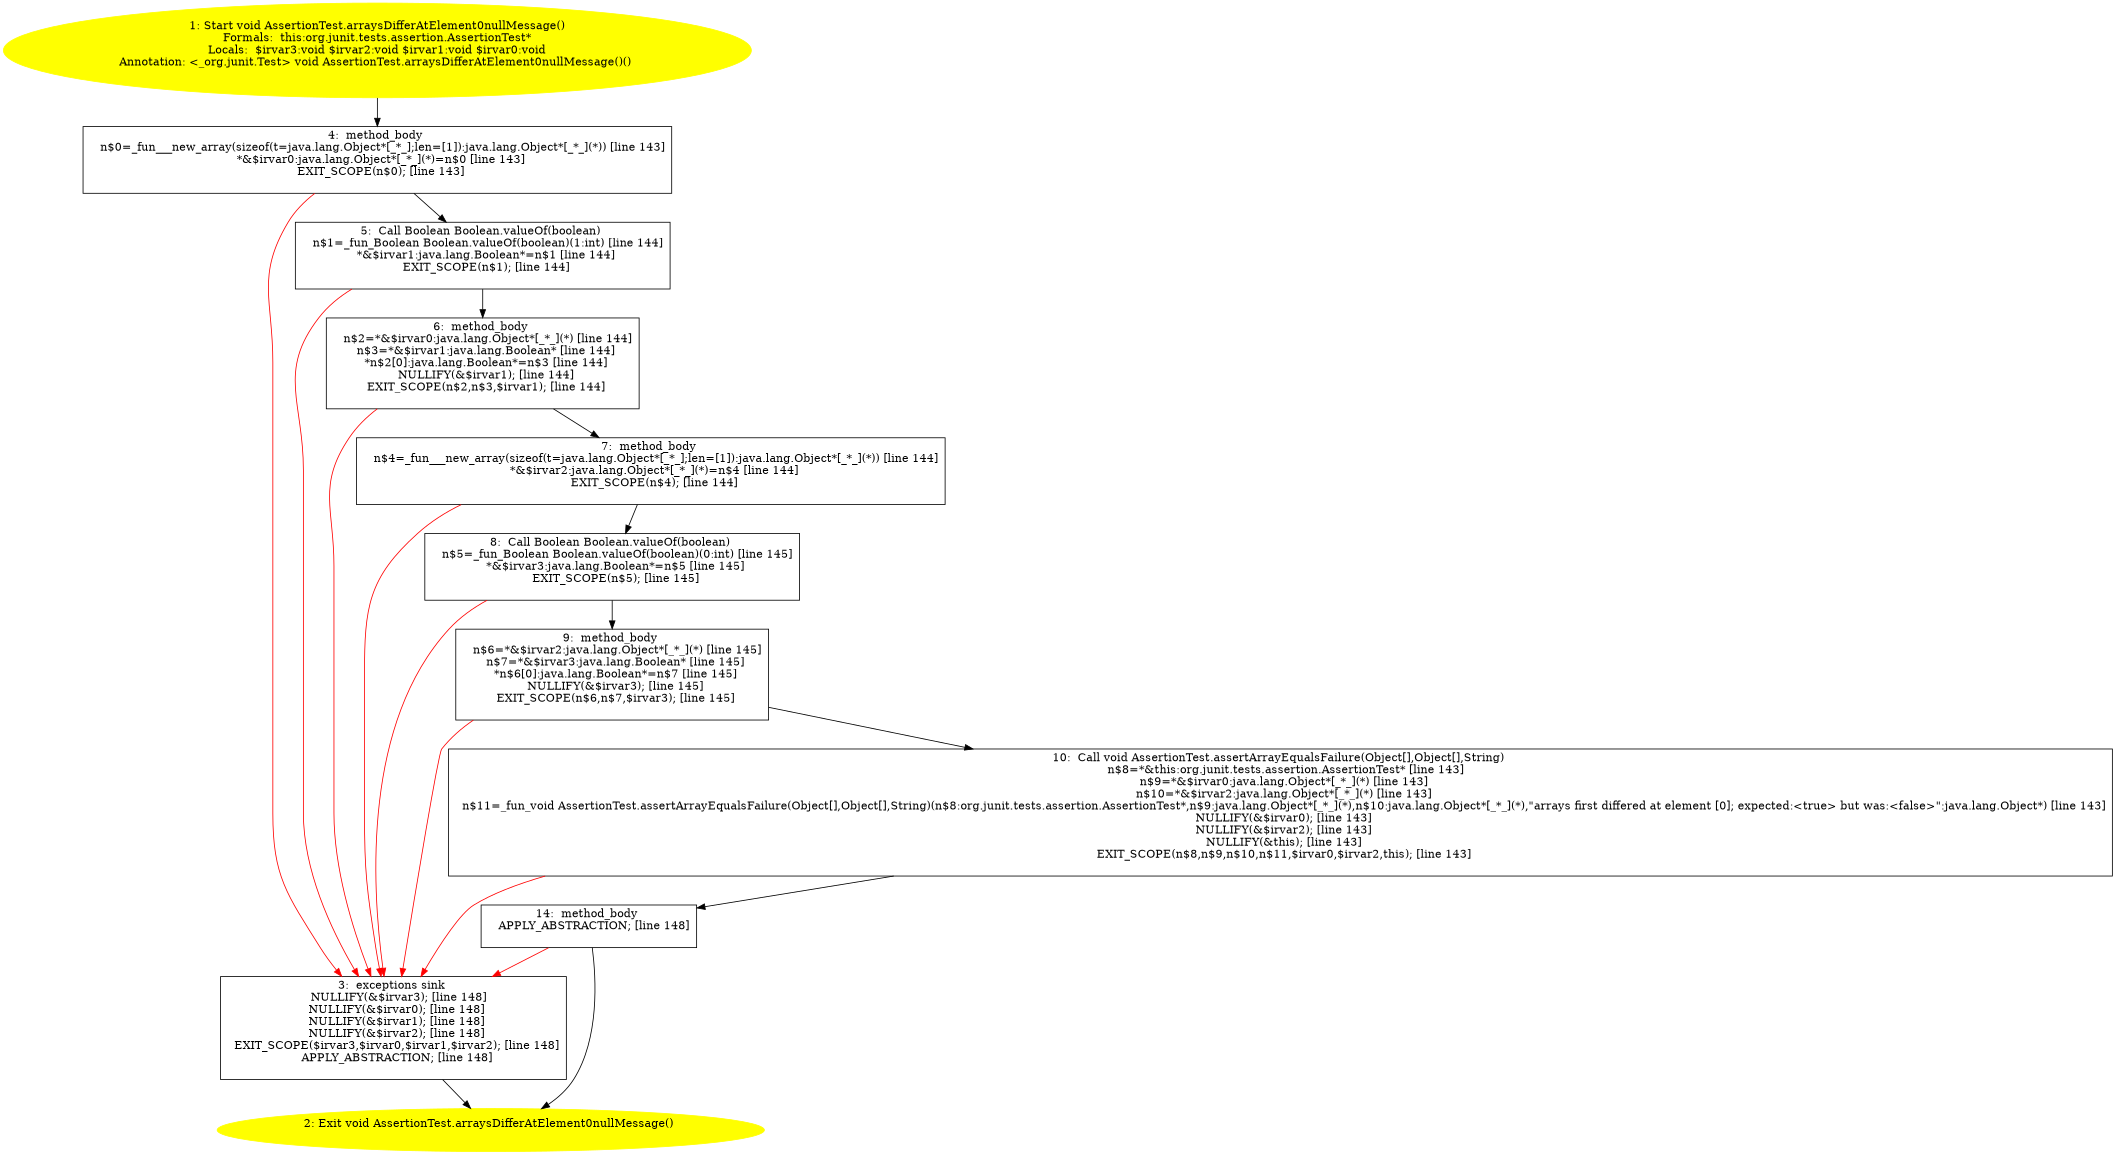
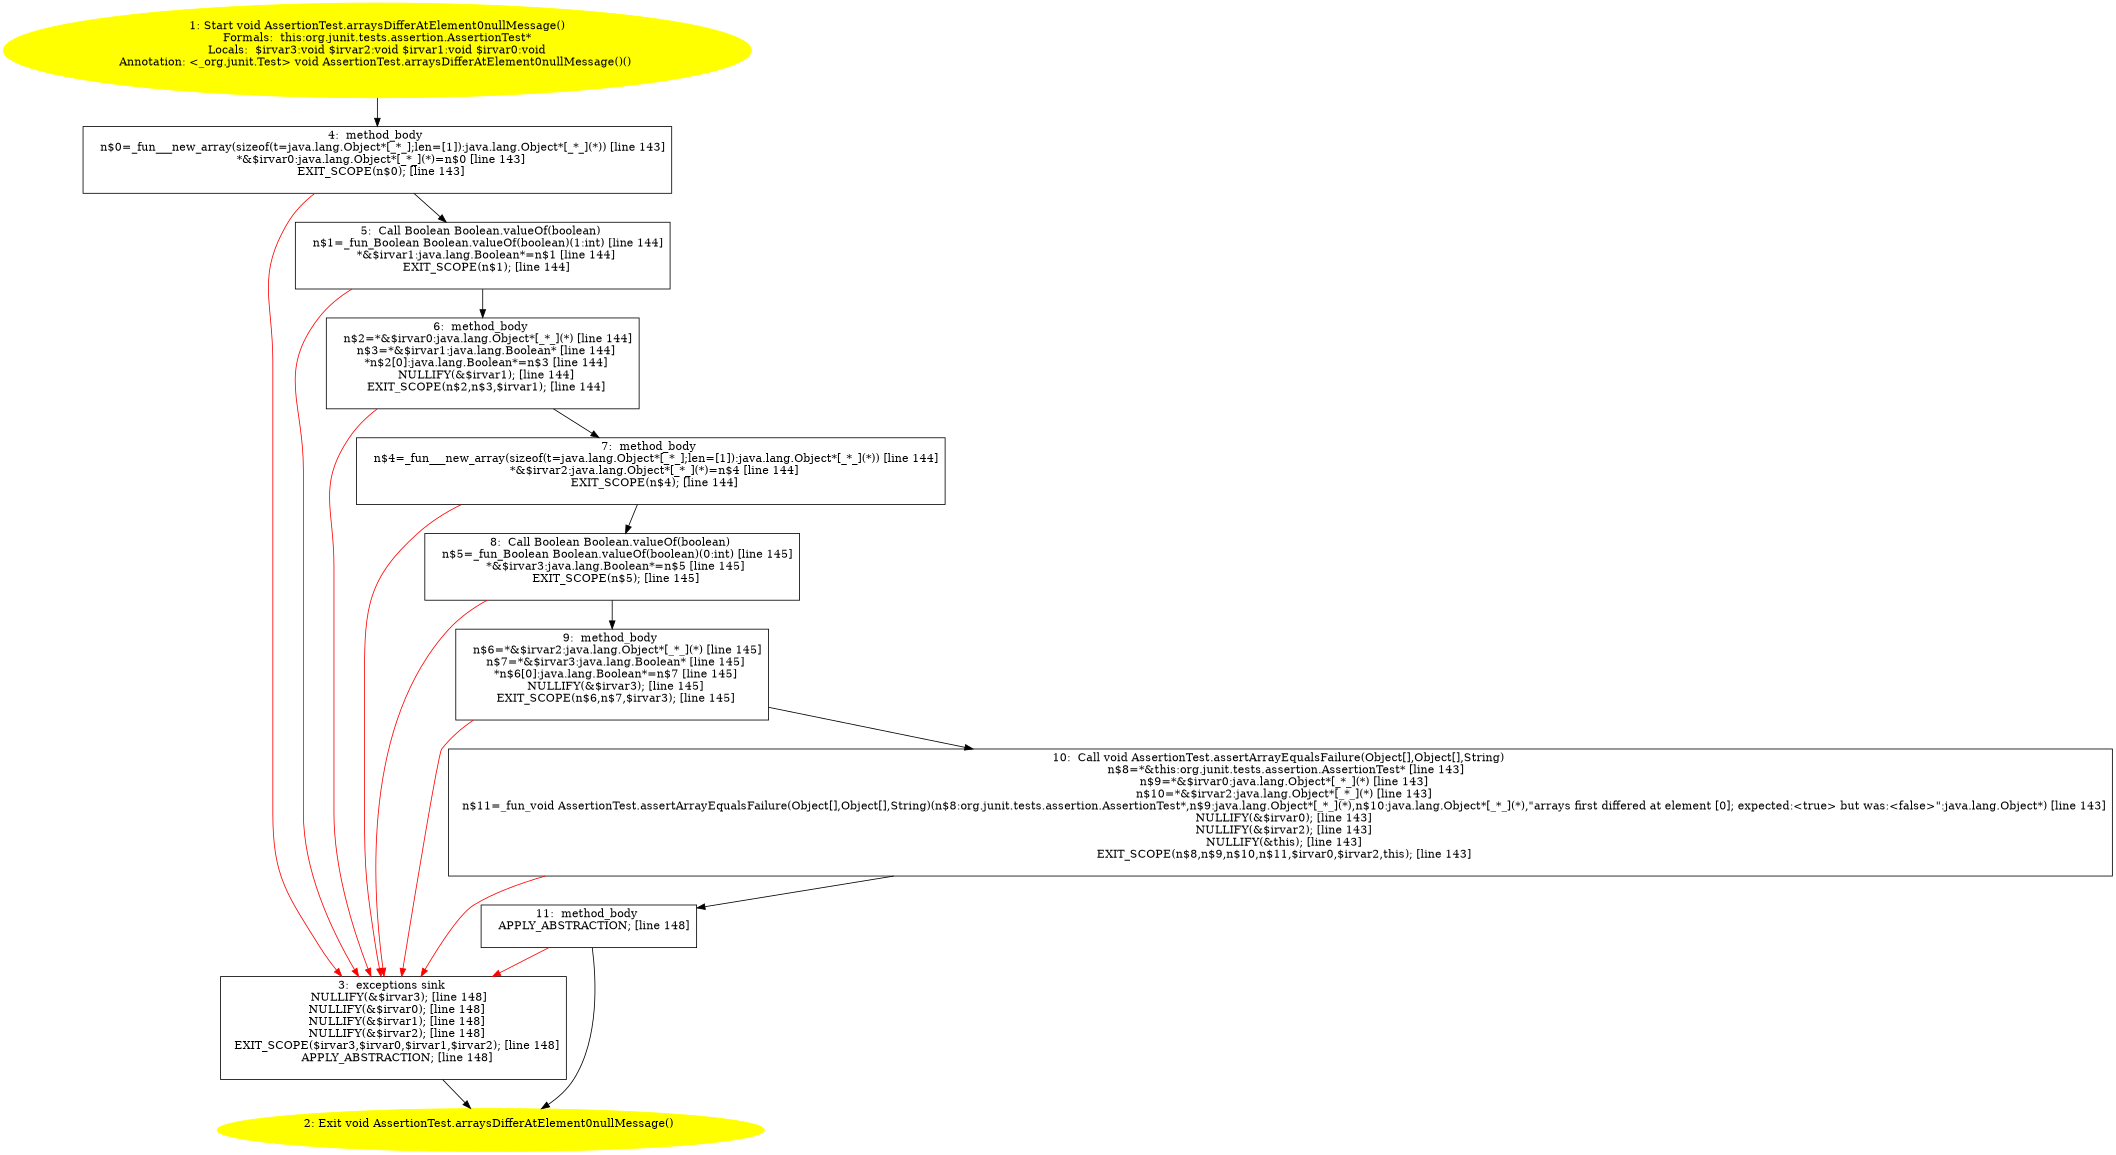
(589, 926) -> (589, 926)
